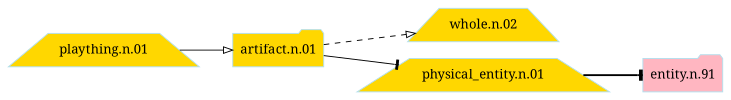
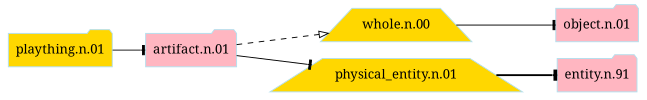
(483, 25) -> (396, 25)
none -> (597, 25)
(104, 50) -> (60, 50)
(202, 50) -> (127, 50)
(278, 50) -> (191, 50)
